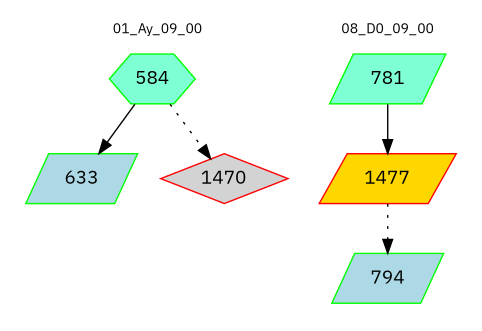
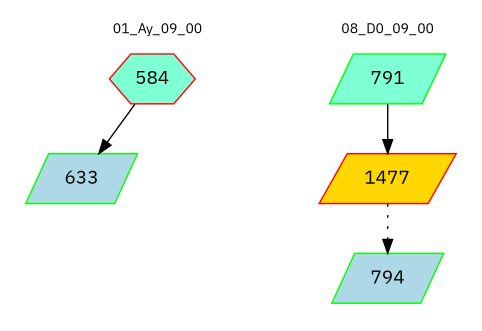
(152, 79) -> (152, 79)
(388, 79) -> (388, 79)
(224, 179) -> none
